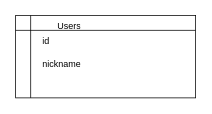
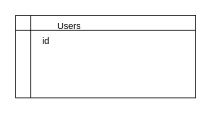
(68, 64) -> none
